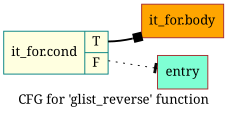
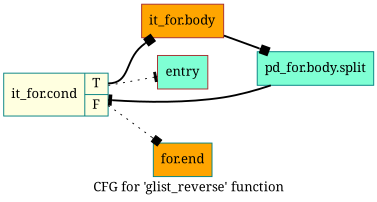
none -> (315, 68)
none -> (183, 160)
